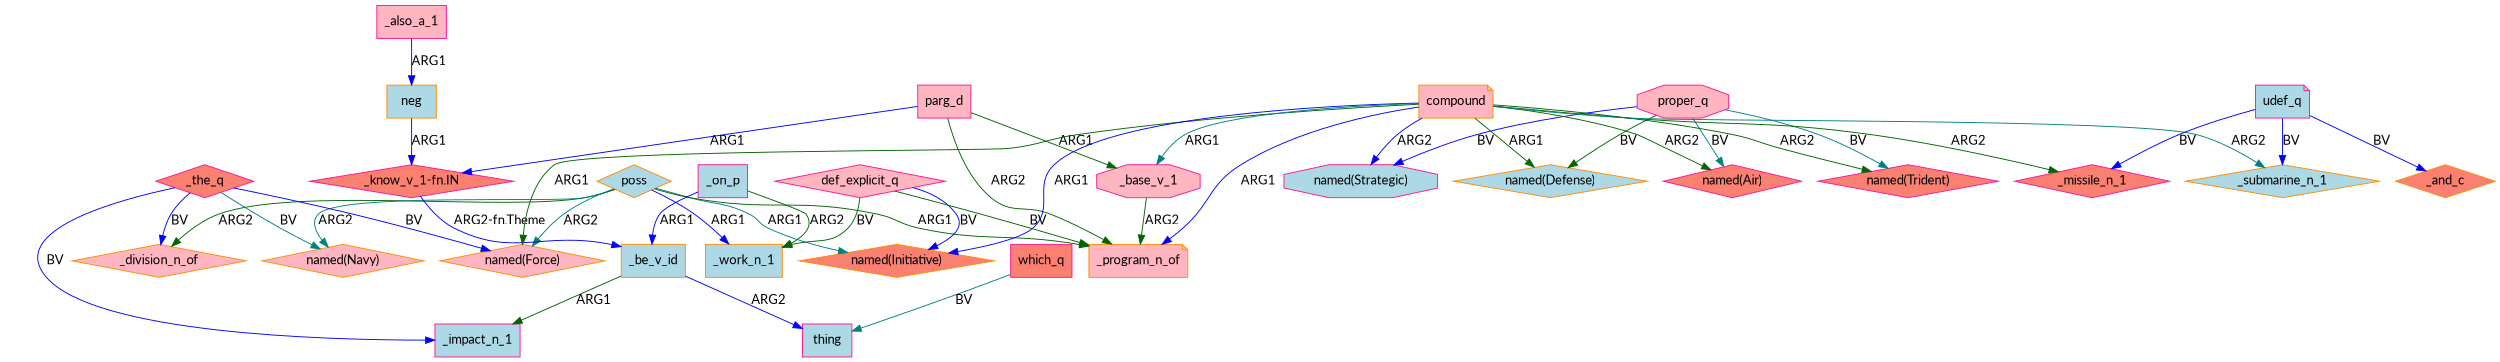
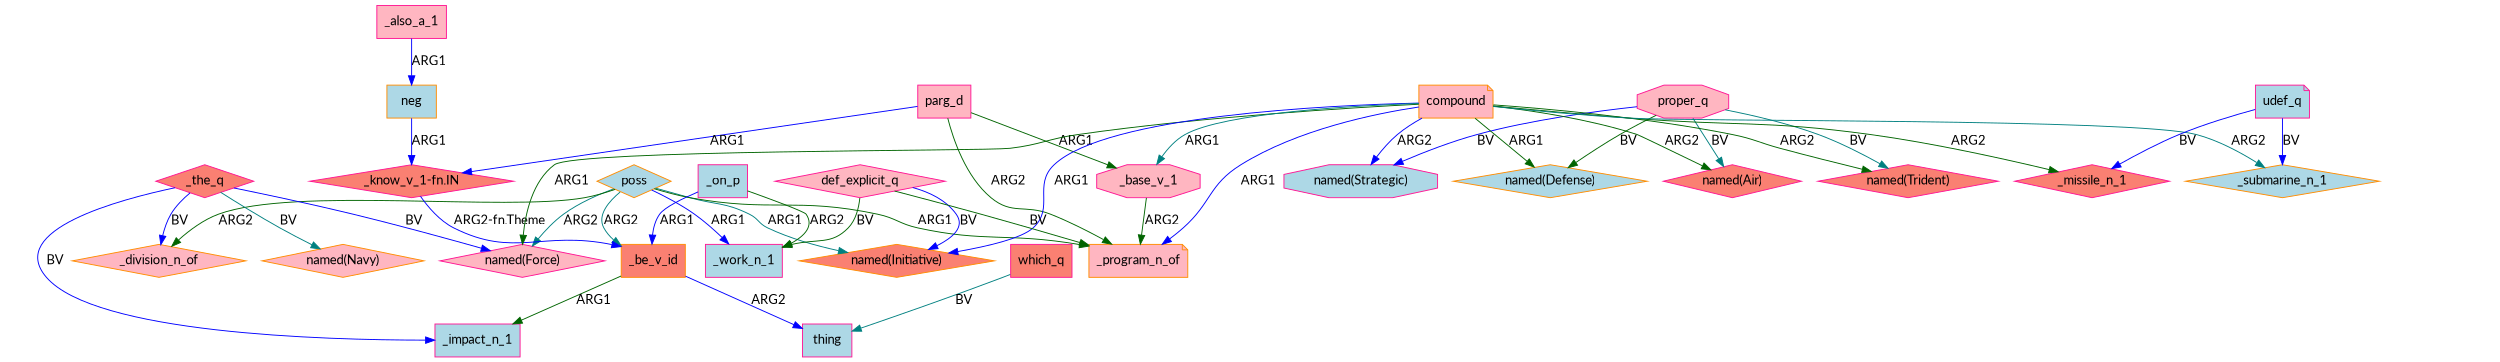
(2445, 181) -> none
(452, 200) -> (603, 215)
(522, 261) -> (522, 261)
(653, 261) -> (653, 261)
(744, 261) -> (744, 261)
